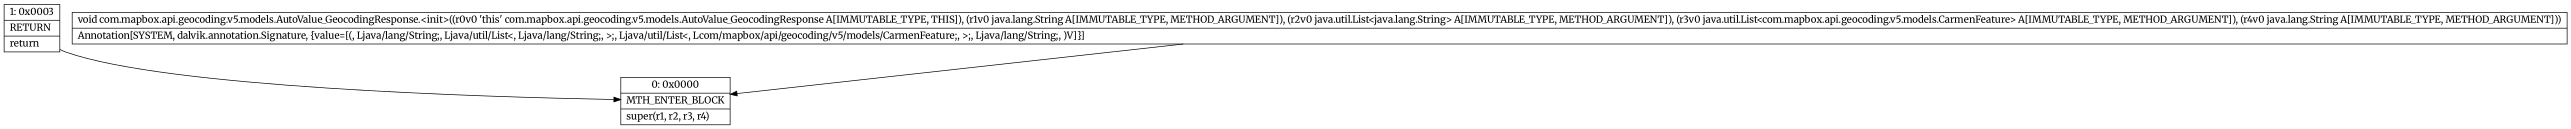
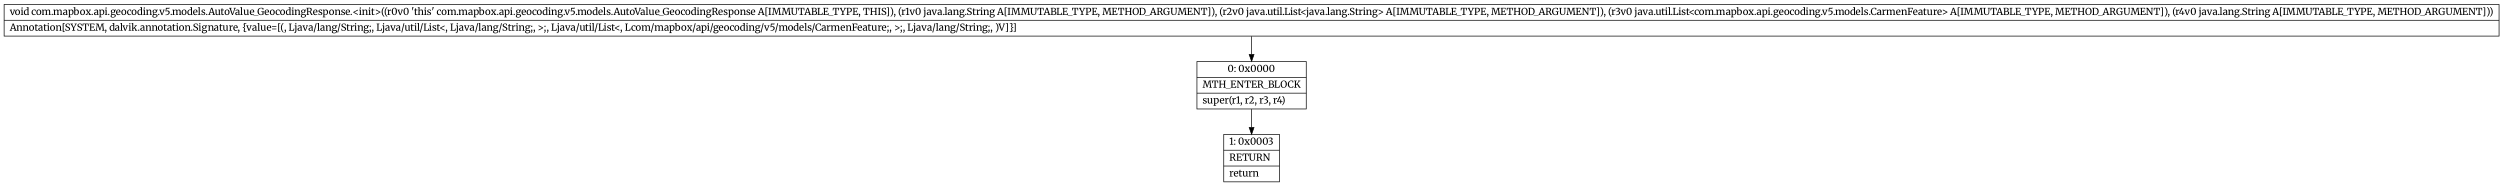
(335, 89) -> (1252, 118)
